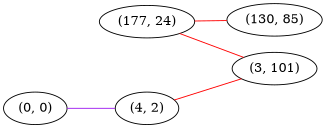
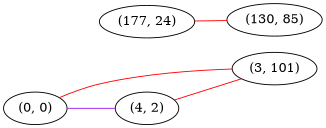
(212, 45) -> (145, 76)
